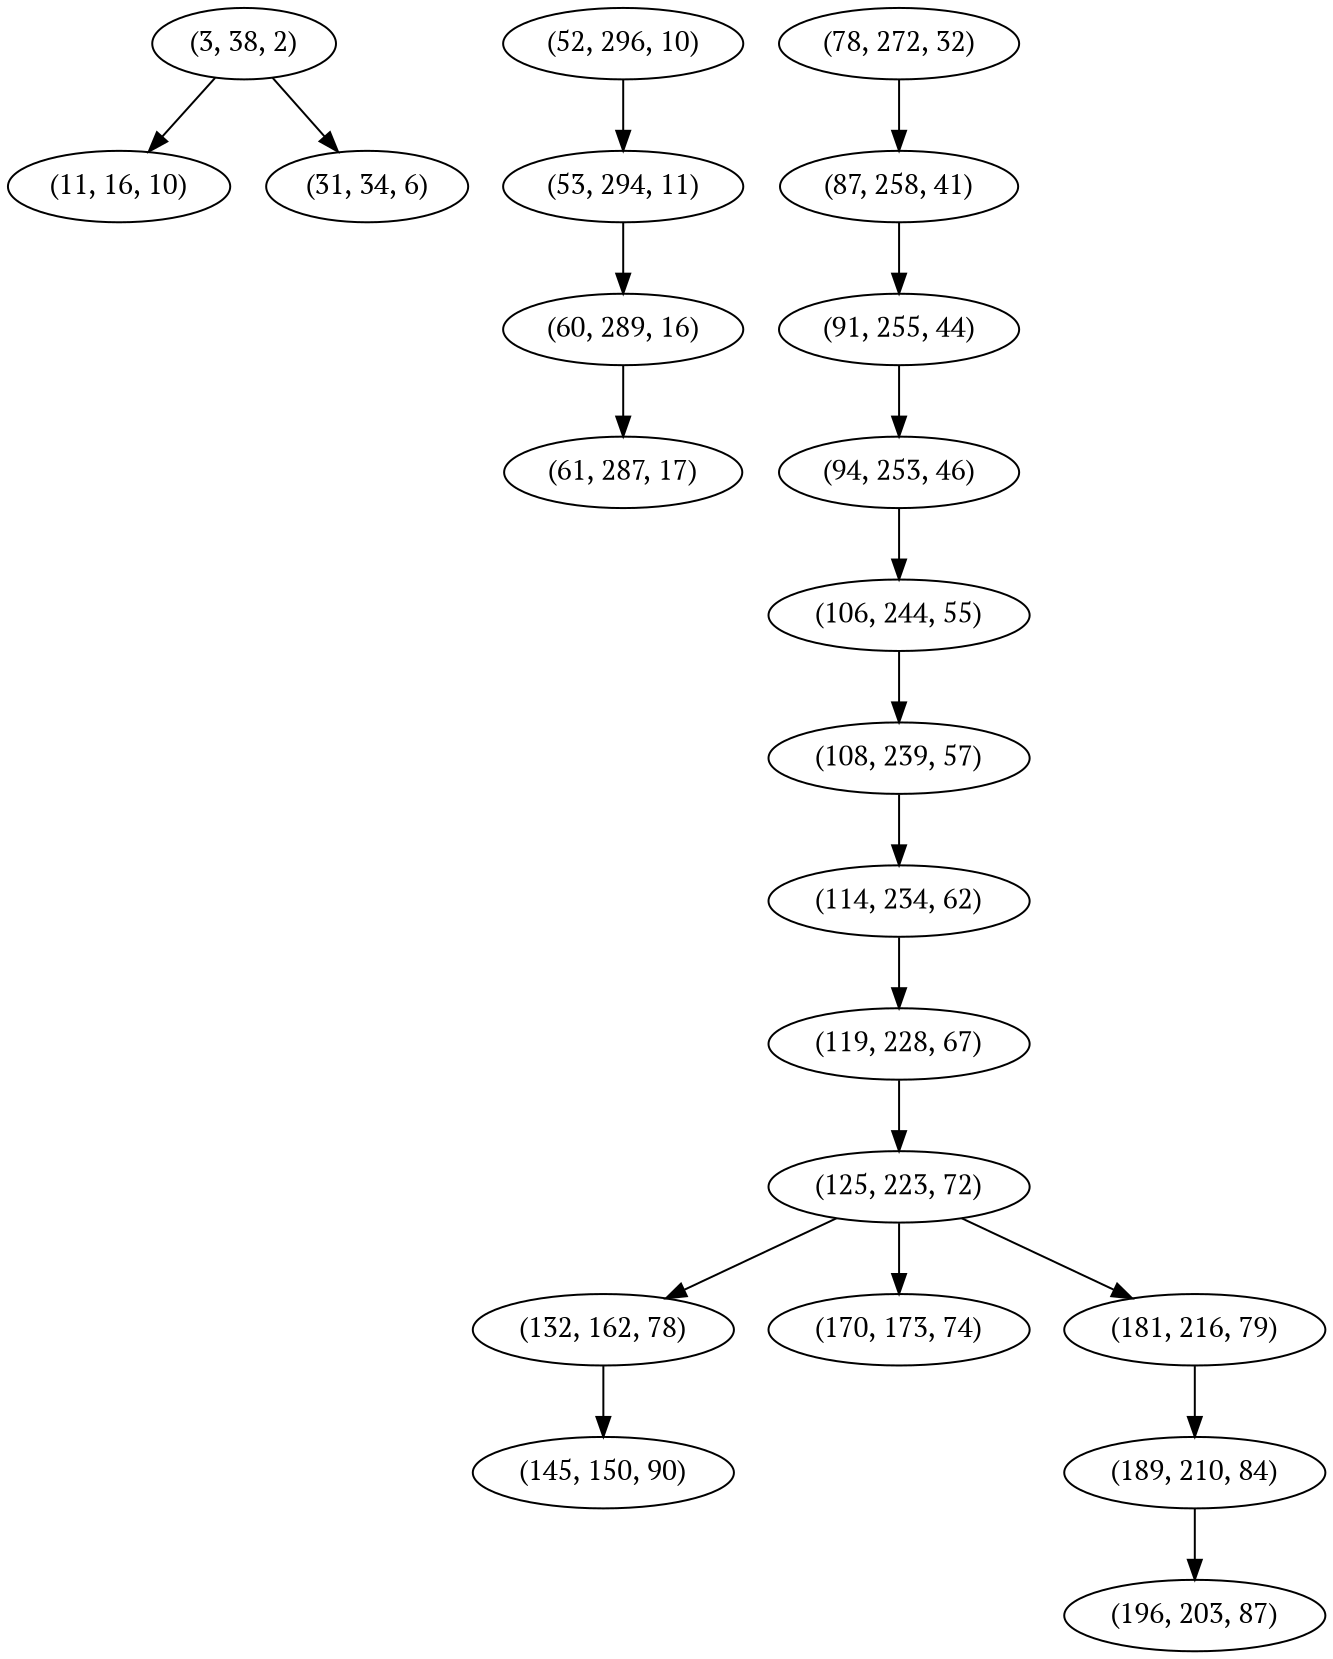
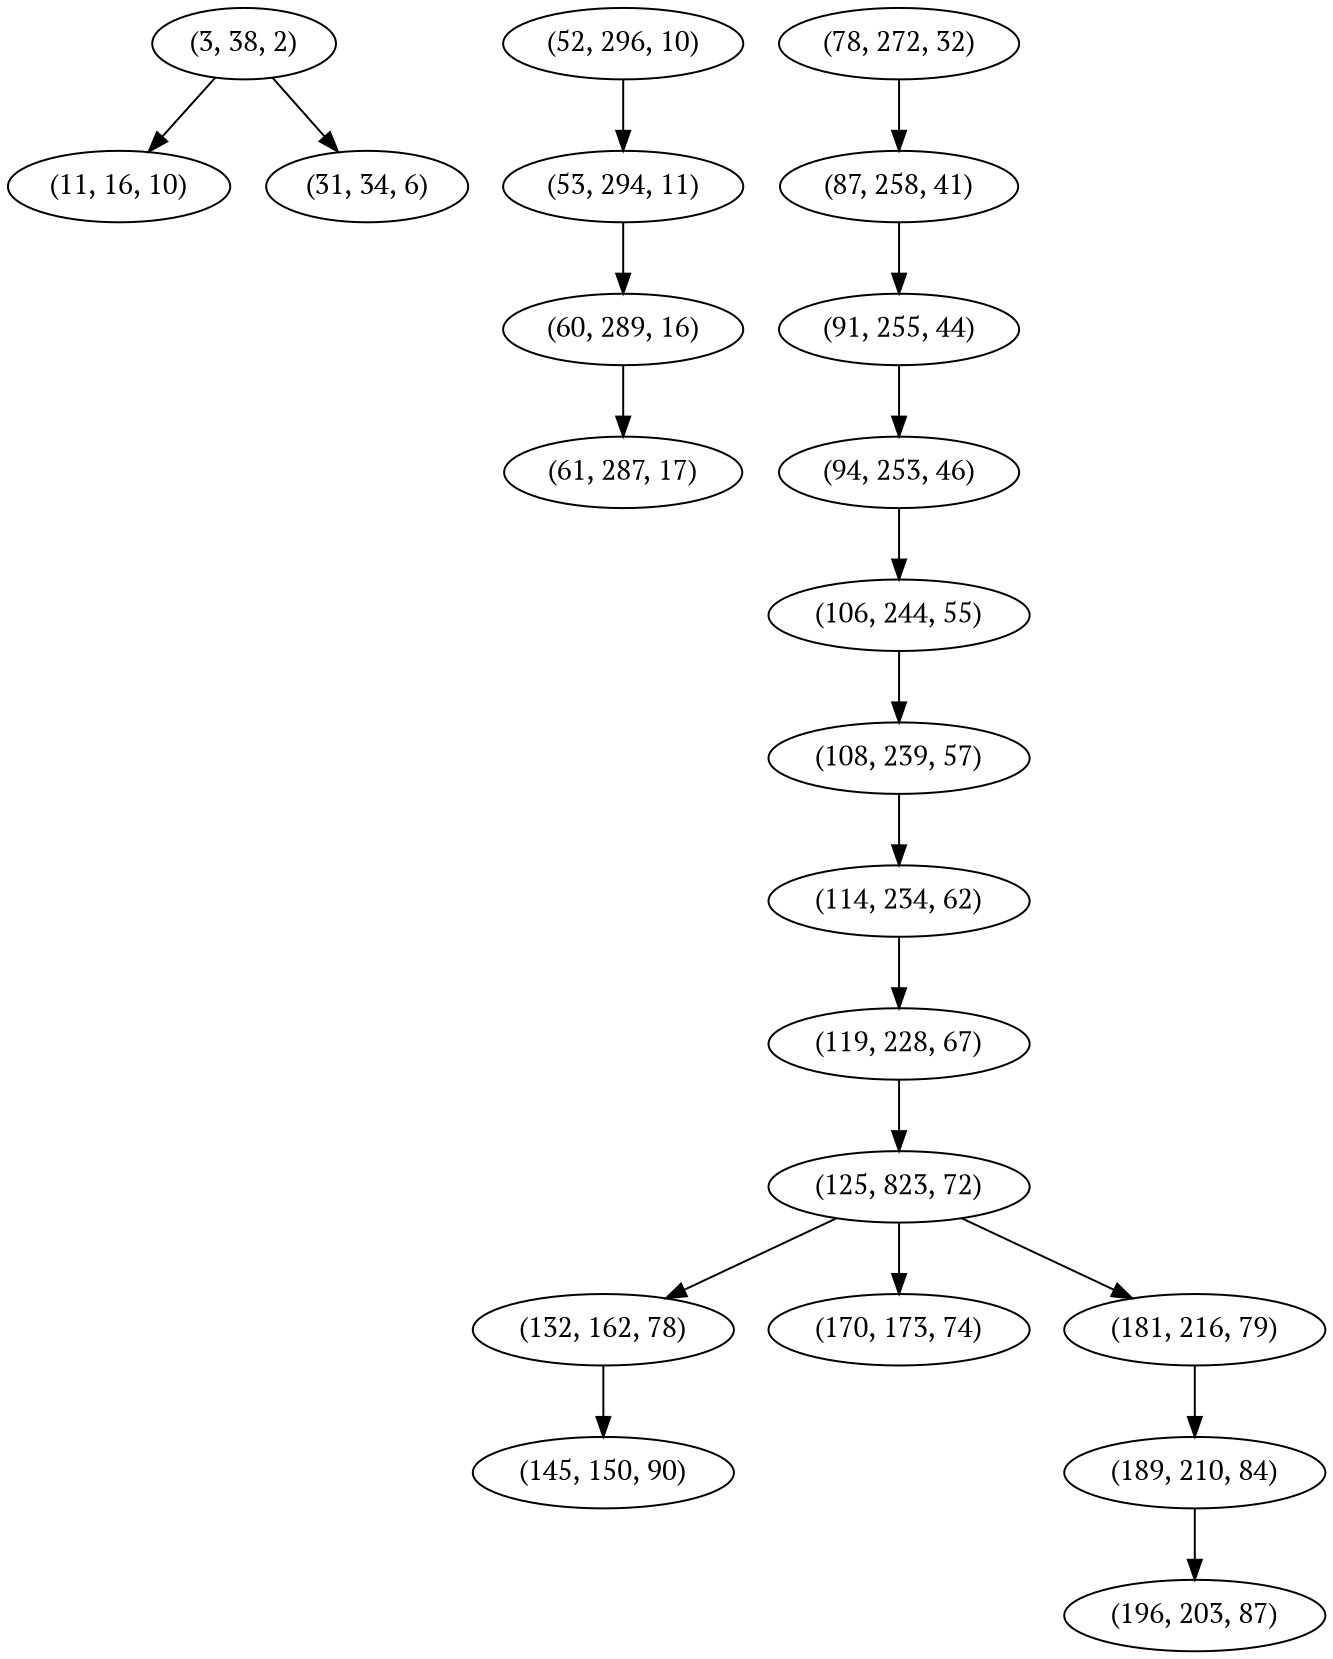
(899, 1187) -> (899, 1187)
